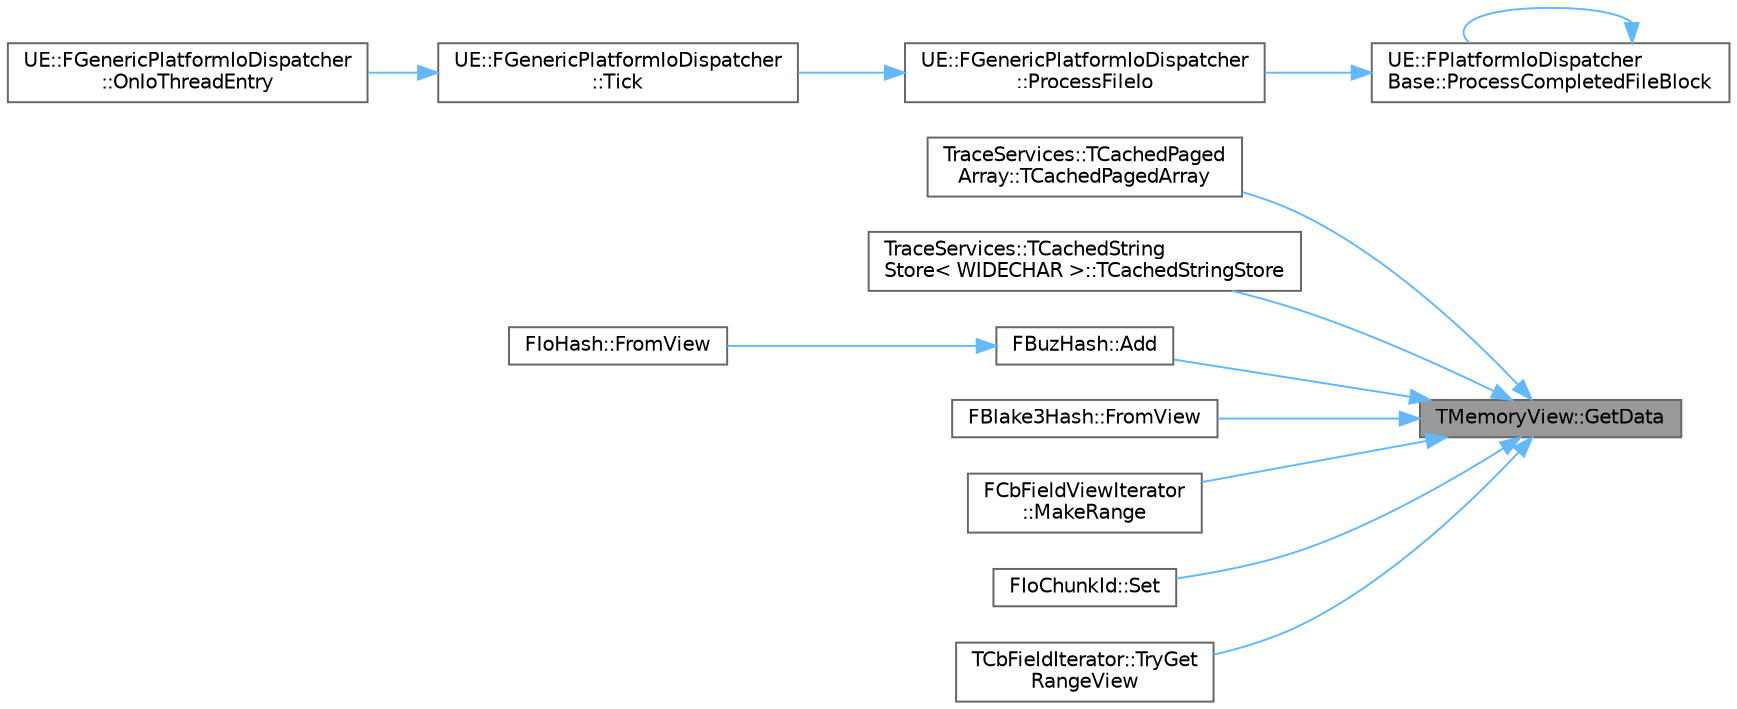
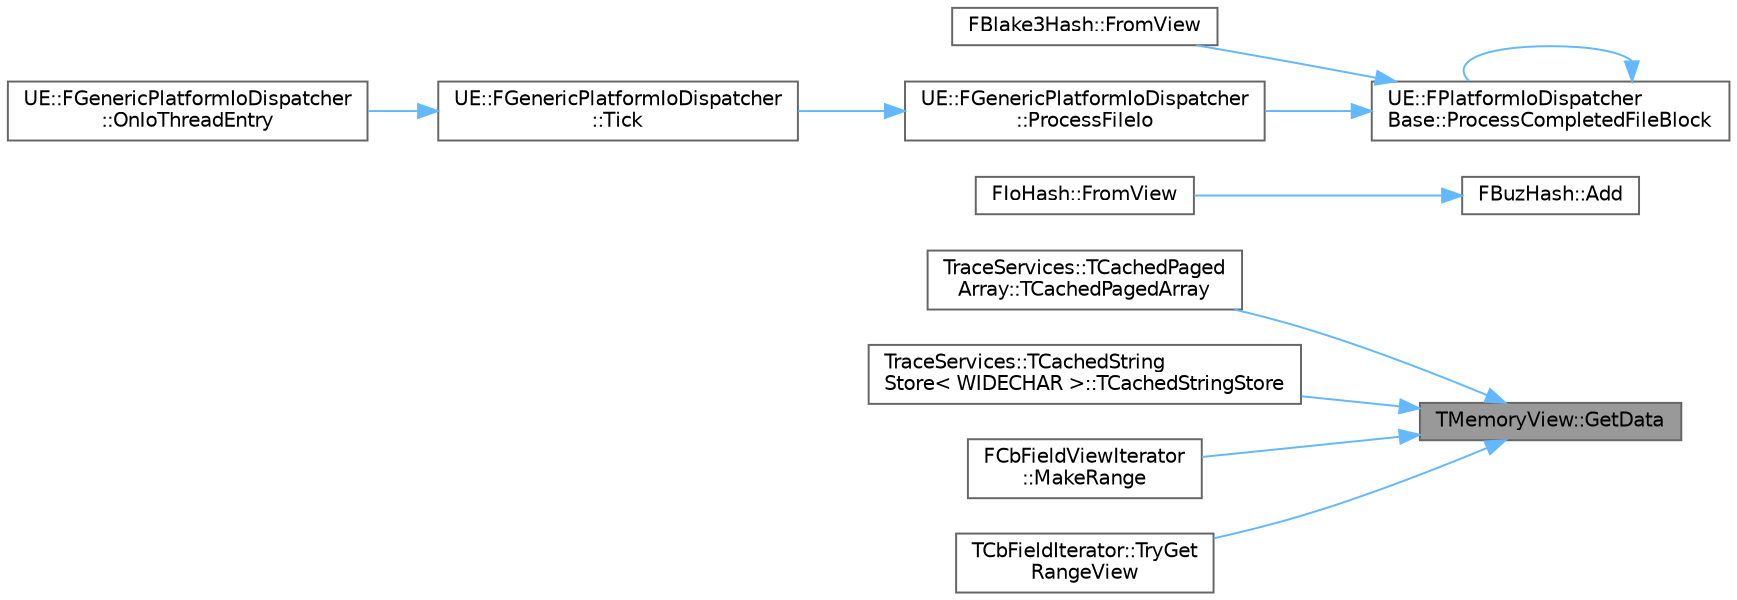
(1292, 378) -> none
(1308, 419) -> (1286, 61)
(1085, 588) -> none
